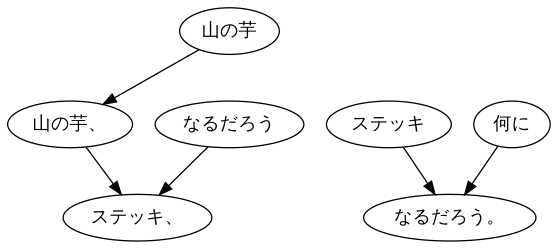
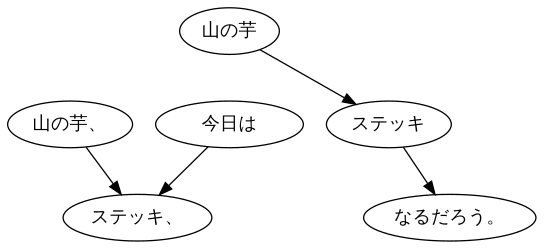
(157, 74) -> (302, 74)
(229, 124) -> (229, 124)
(512, 124) -> none
